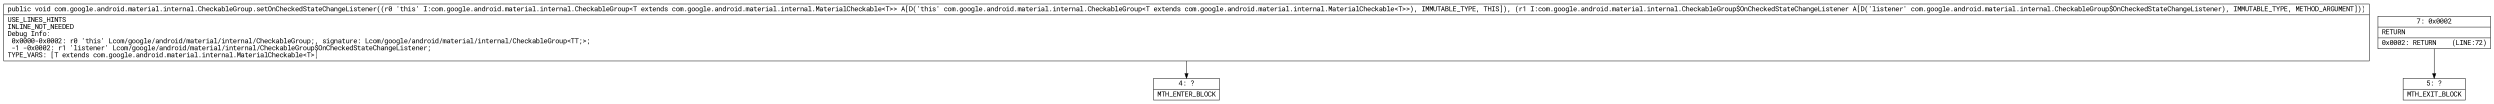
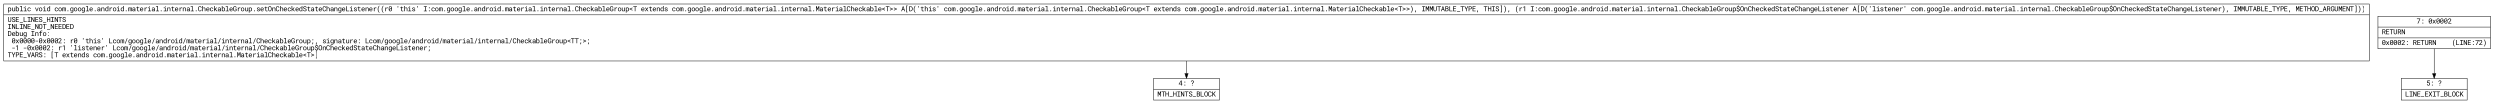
(1186, 94) -> (1186, 94)
(2434, 94) -> (2434, 94)
